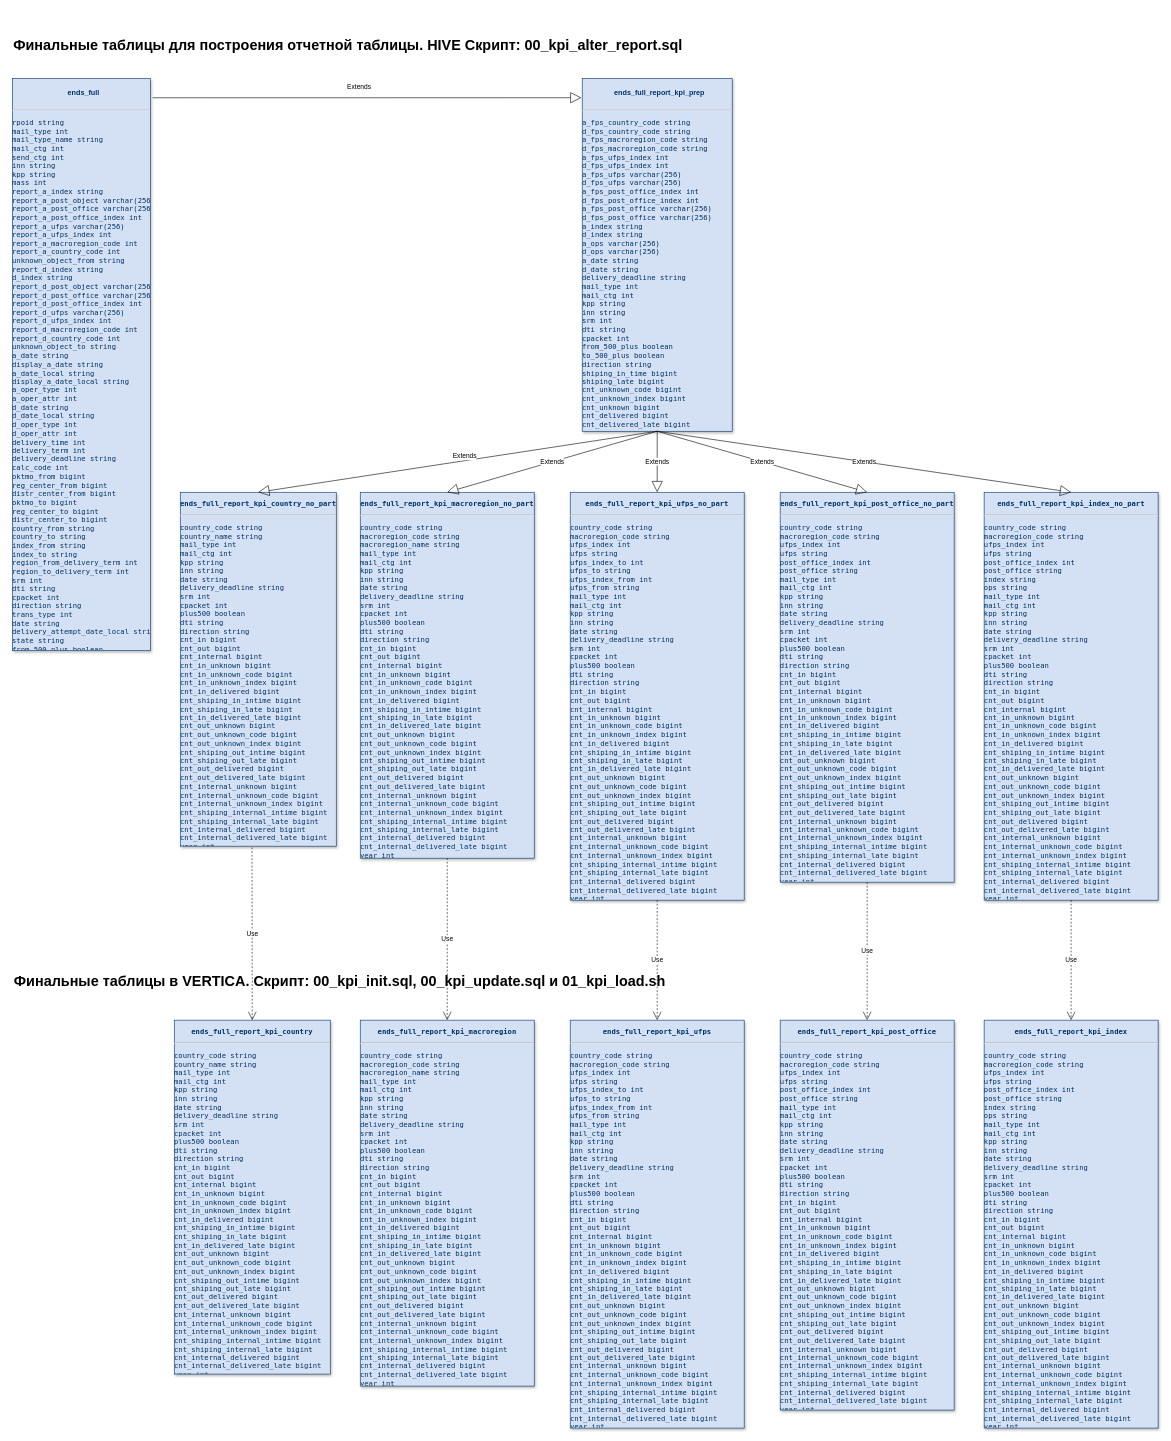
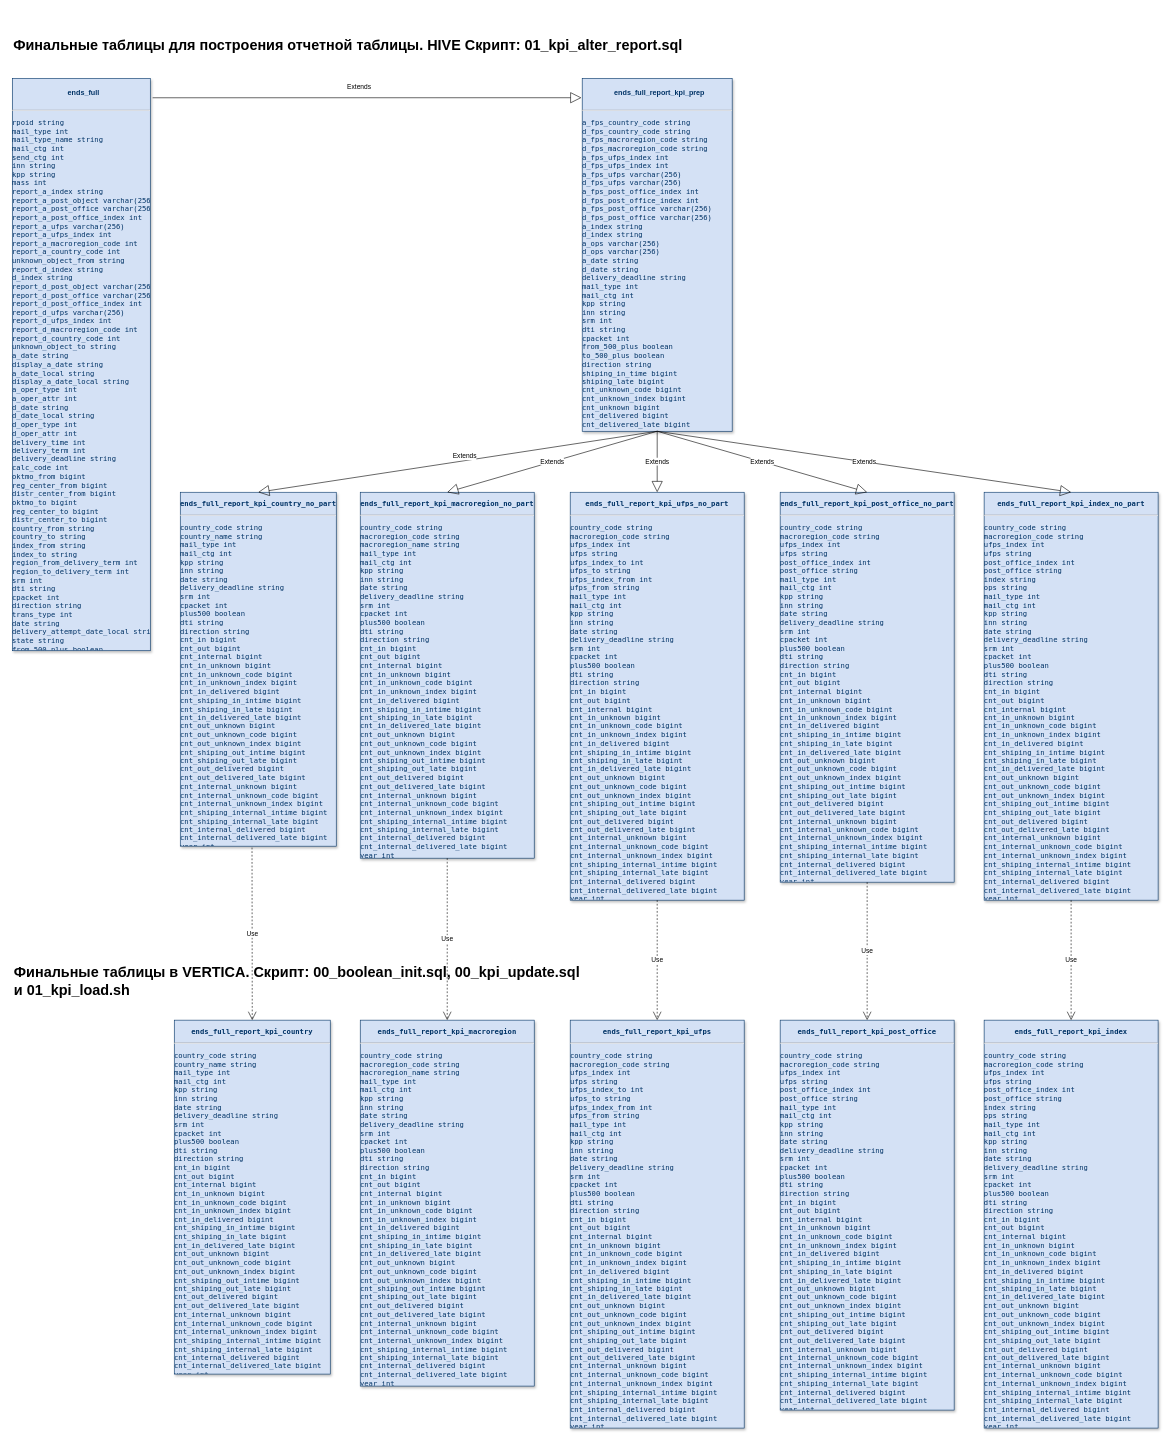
(177, 45) -> (177, 45)
(174, 981) -> (182, 981)
